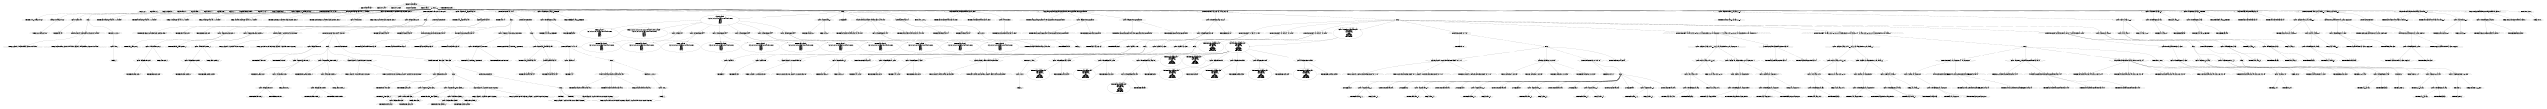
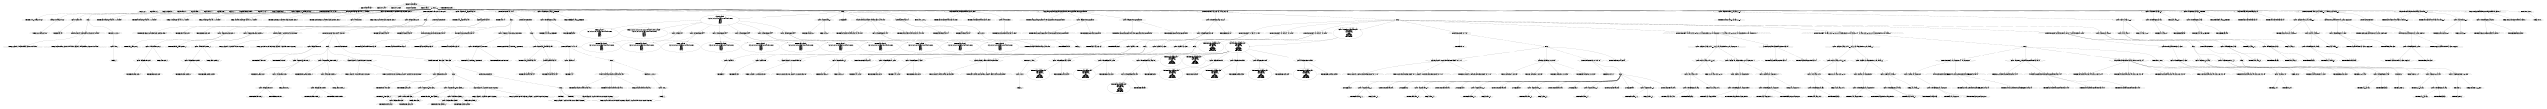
(1599, 97) -> none
